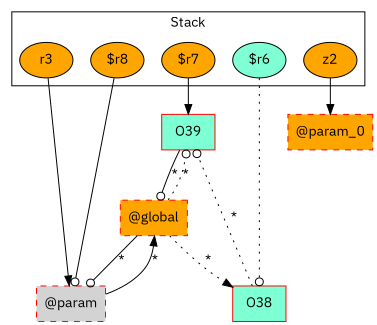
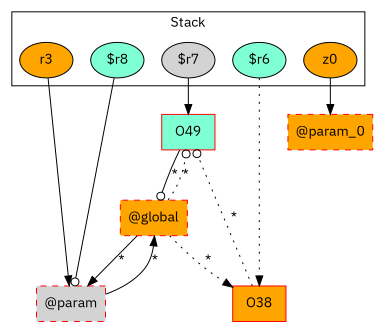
(117, 60) -> (117, 60)
(188, 60) -> (188, 60)
(330, 60) -> (330, 60)
(188, 132) -> (188, 132)
(259, 178) -> (259, 177)
(115, 258) -> (116, 257)
(259, 304) -> (259, 304)
